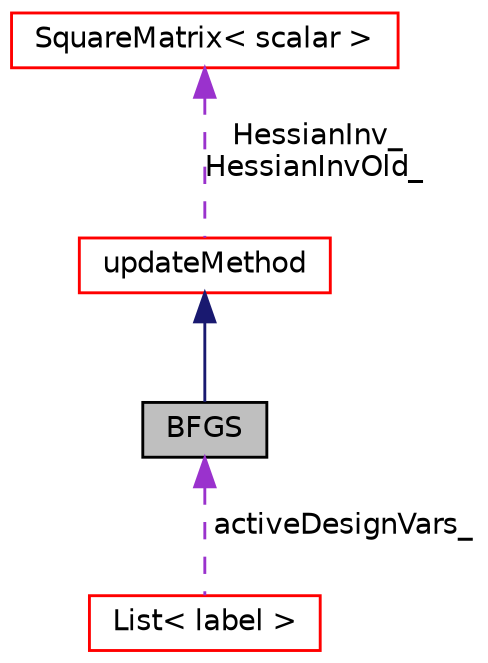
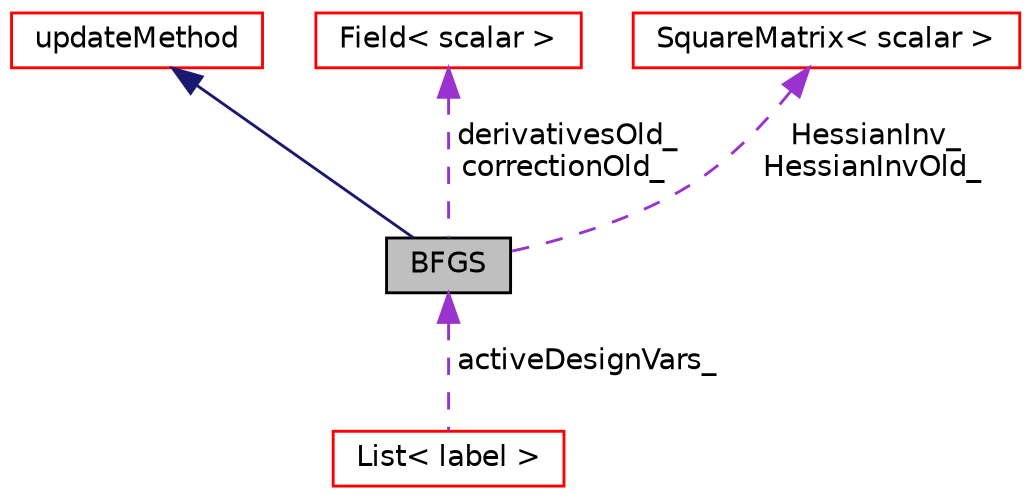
none -> (449, 40)
(205, 168) -> (667, 198)
